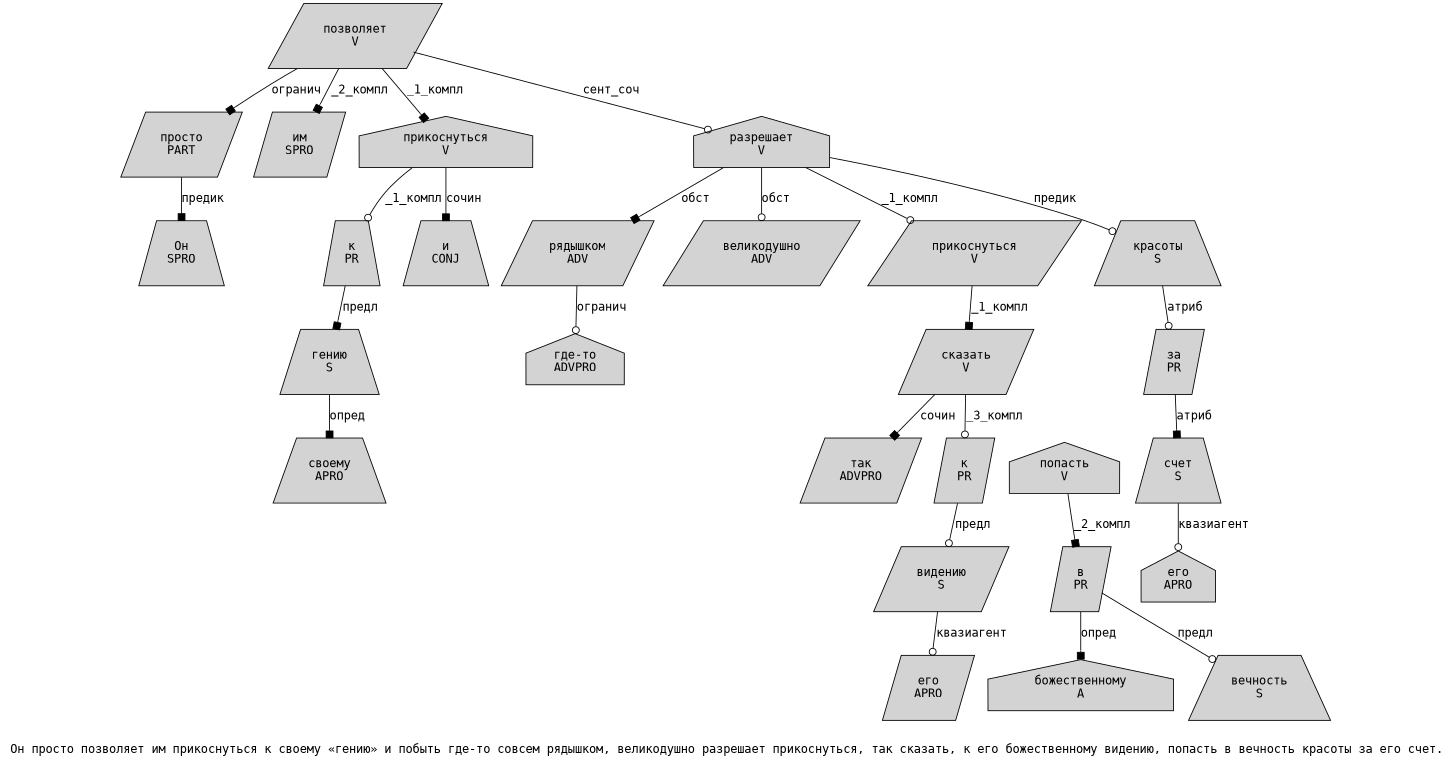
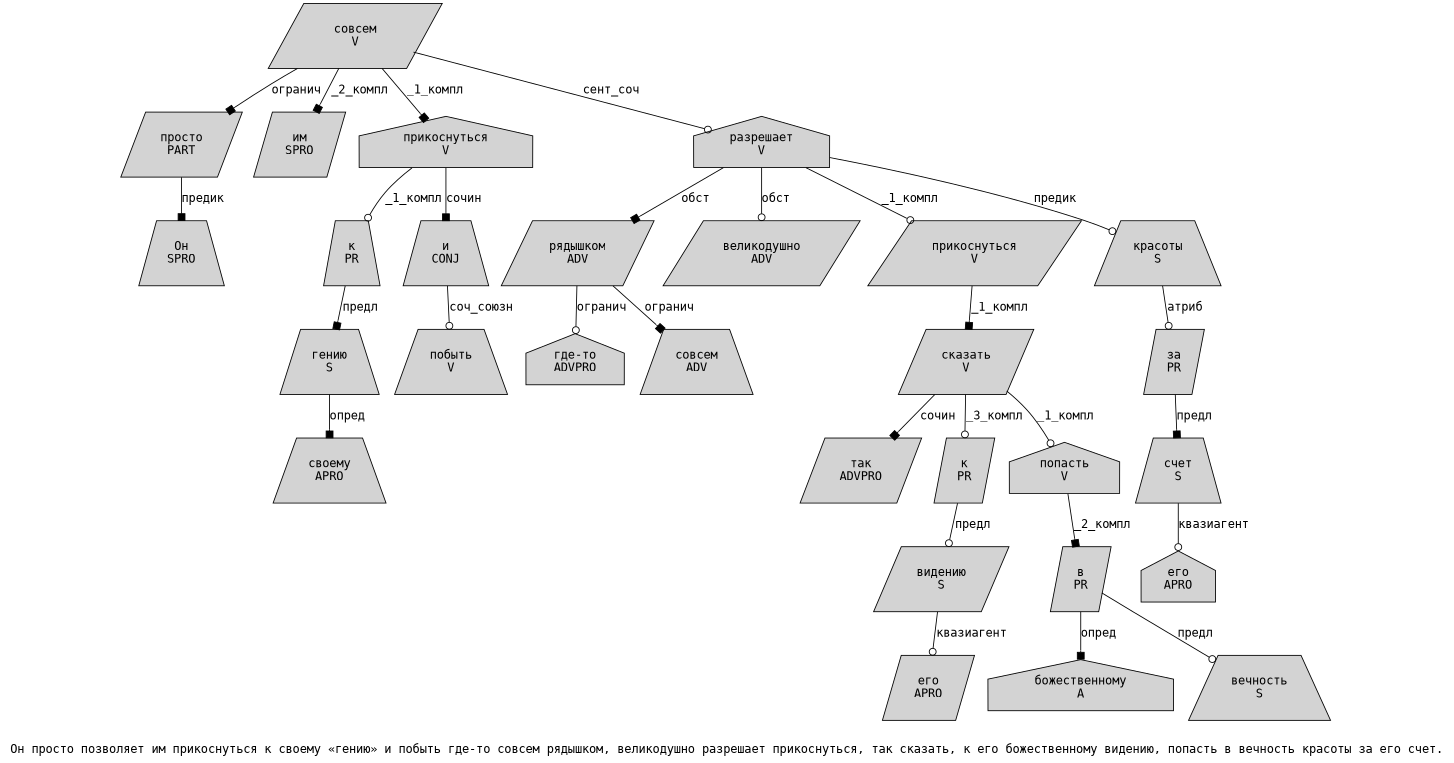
(355, 36) -> (355, 36)
none -> (451, 362)
none -> (697, 362)
none -> (1030, 413)
(1195, 416) -> (1195, 416)
